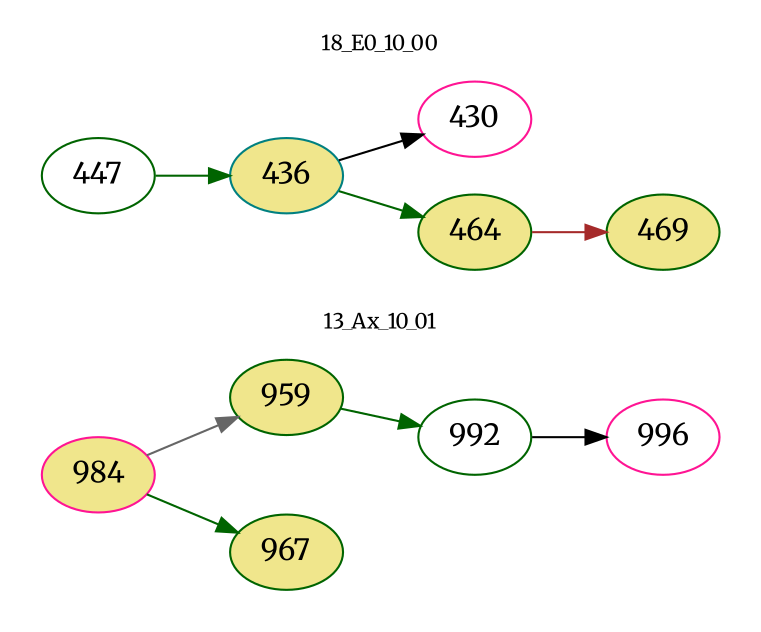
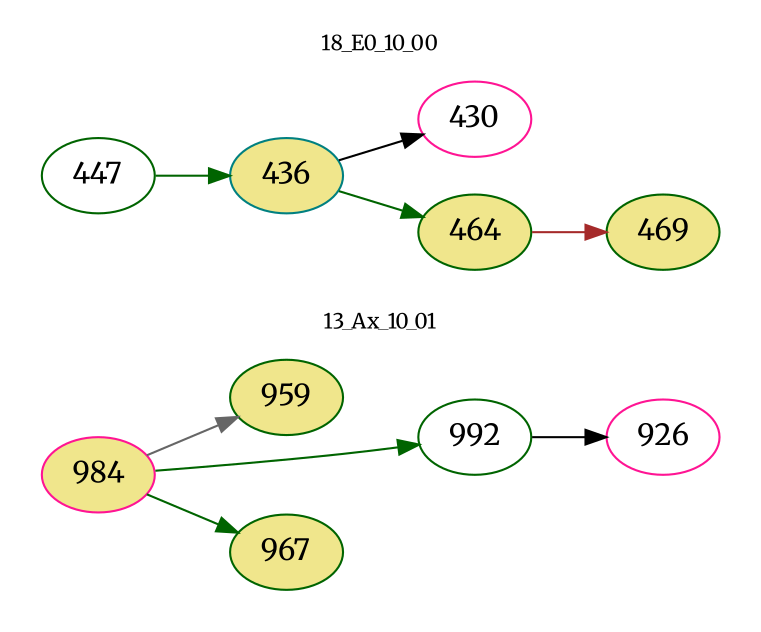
(370, 415) -> (277, 460)
(663, 437) -> (663, 437)
